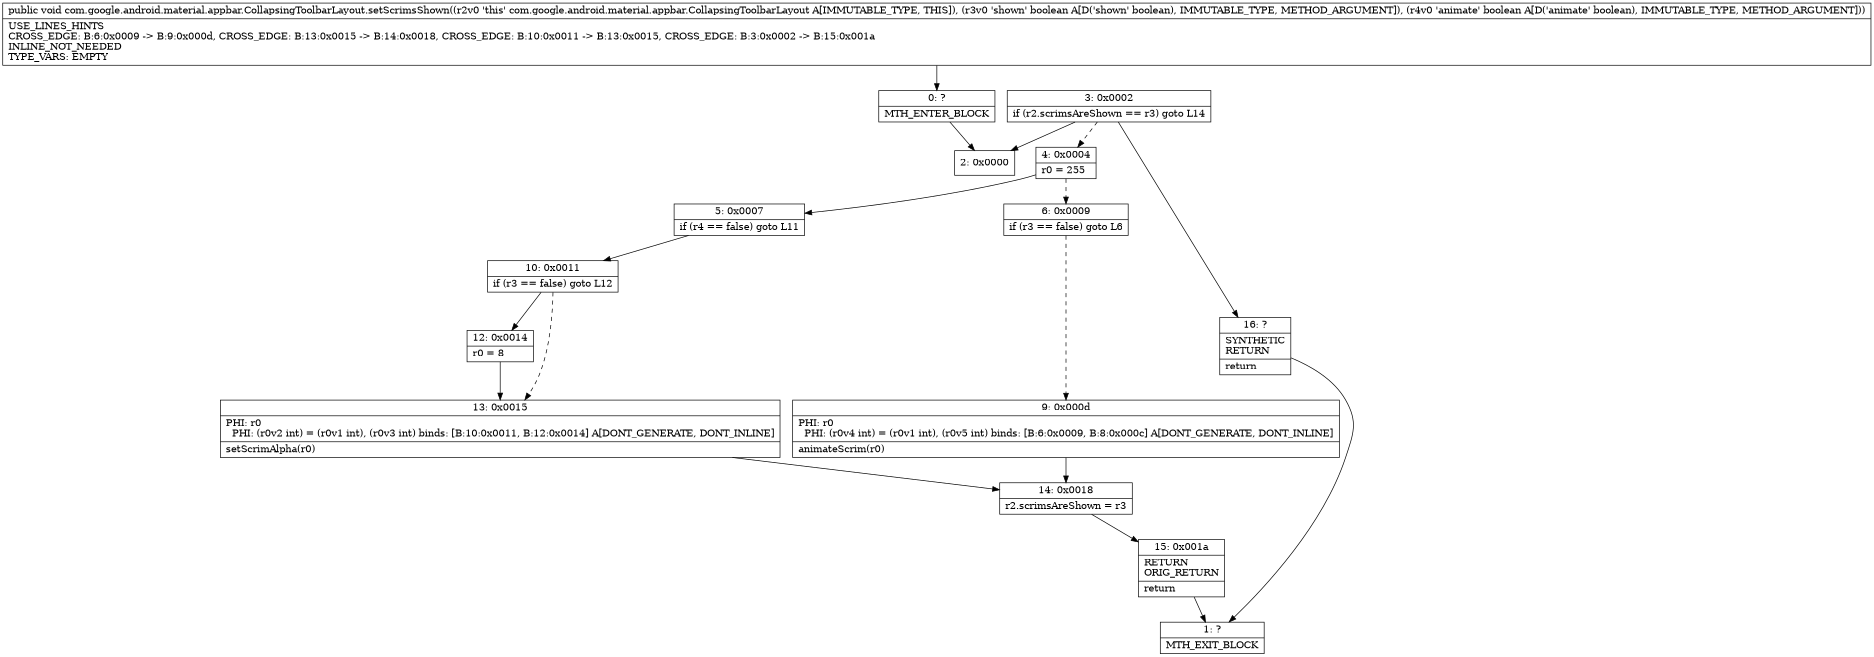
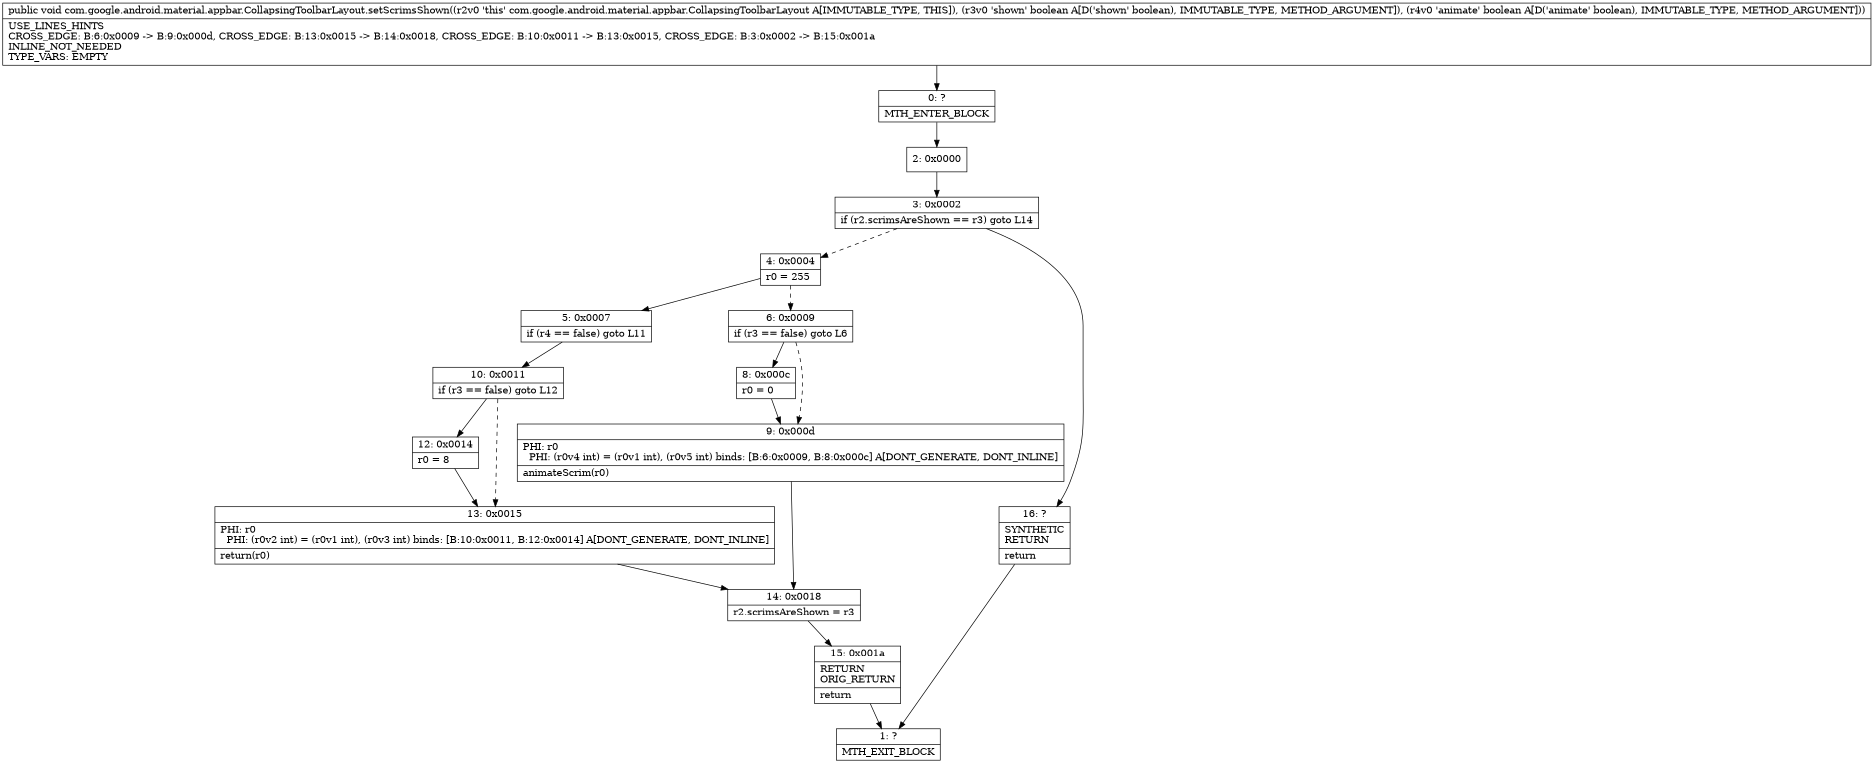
(1046, 135) -> (937, 181)
none -> (766, 383)
(271, 449) -> (245, 556)
